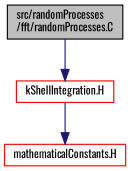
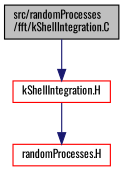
(65, 22) -> (62, 22)
(65, 155) -> (62, 155)
